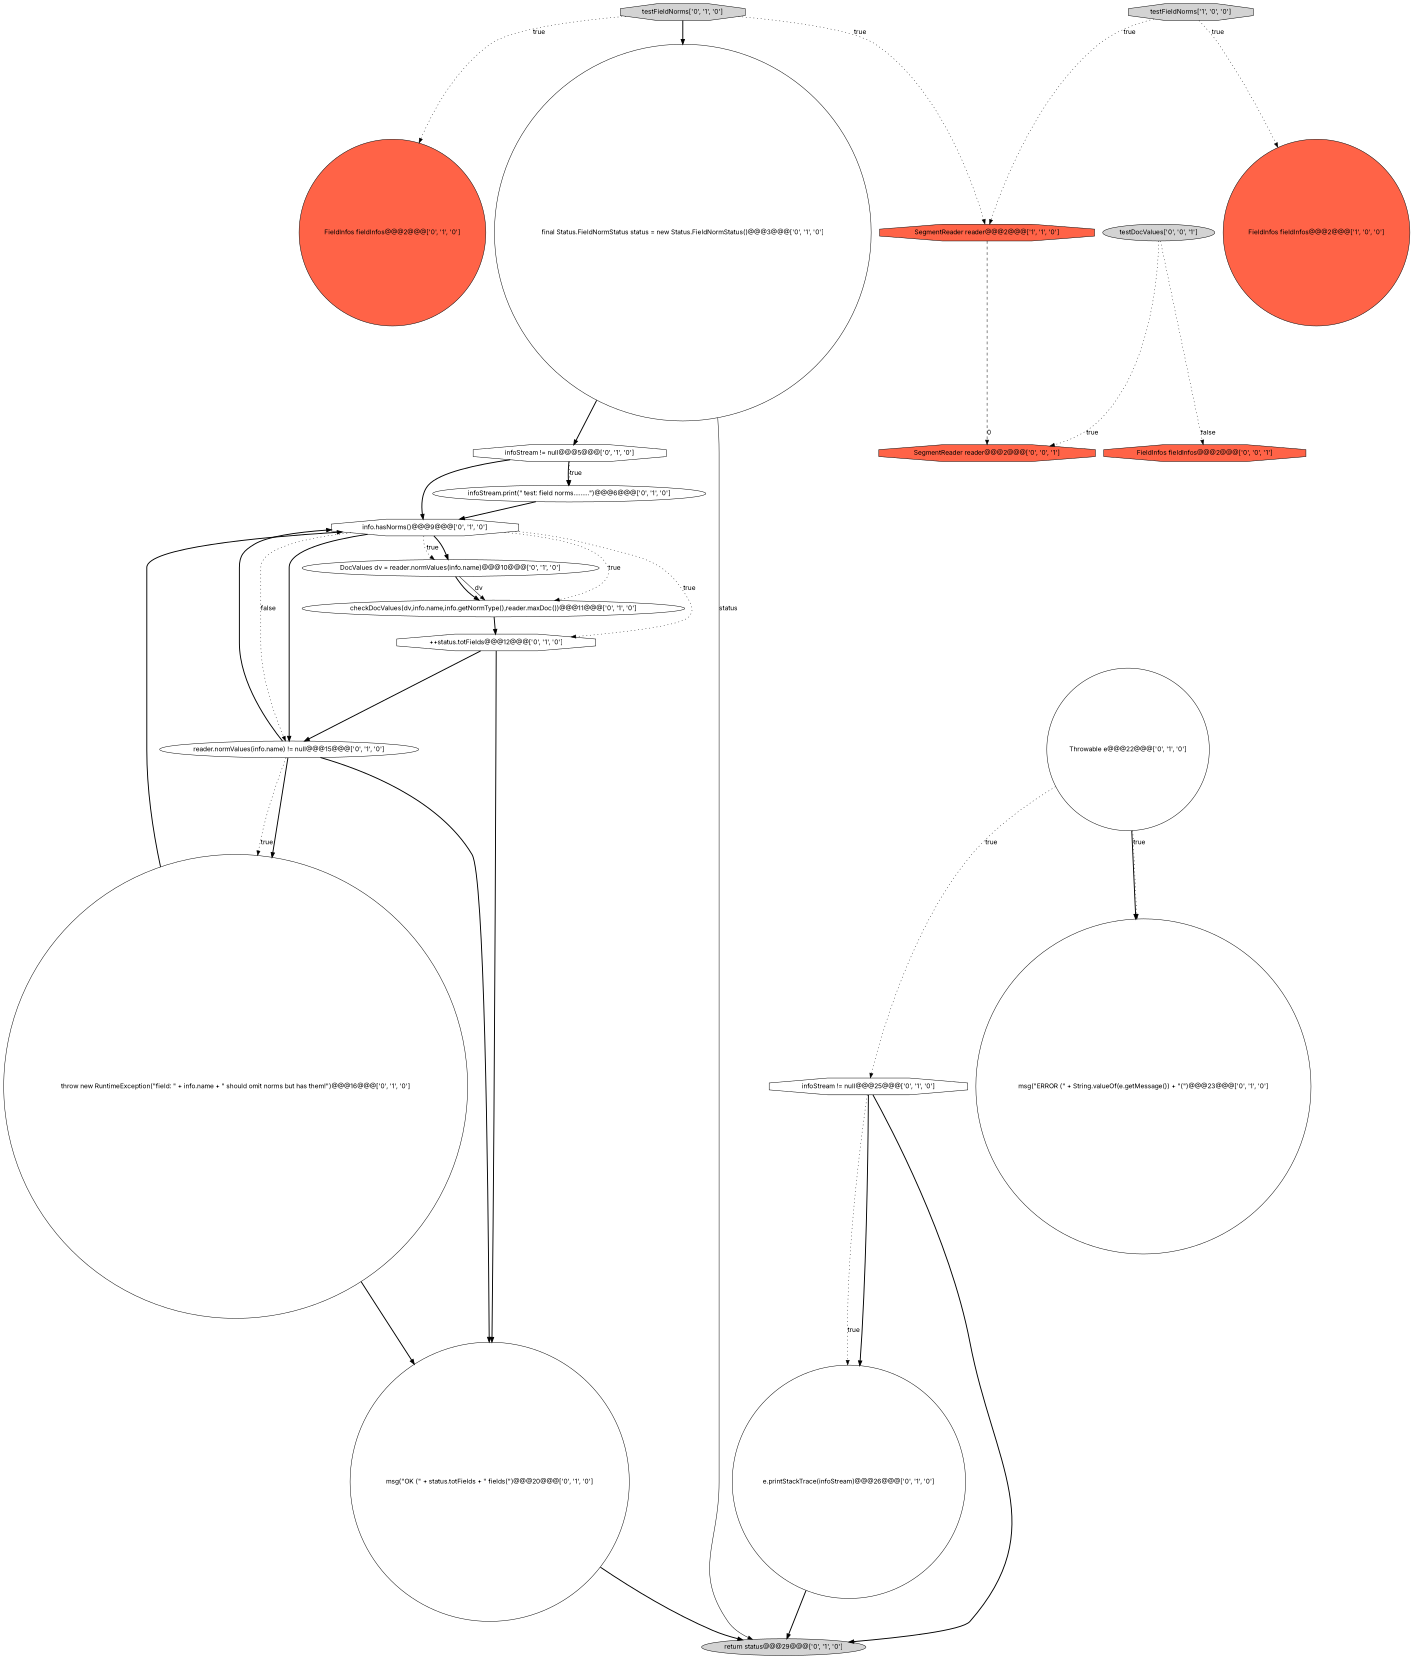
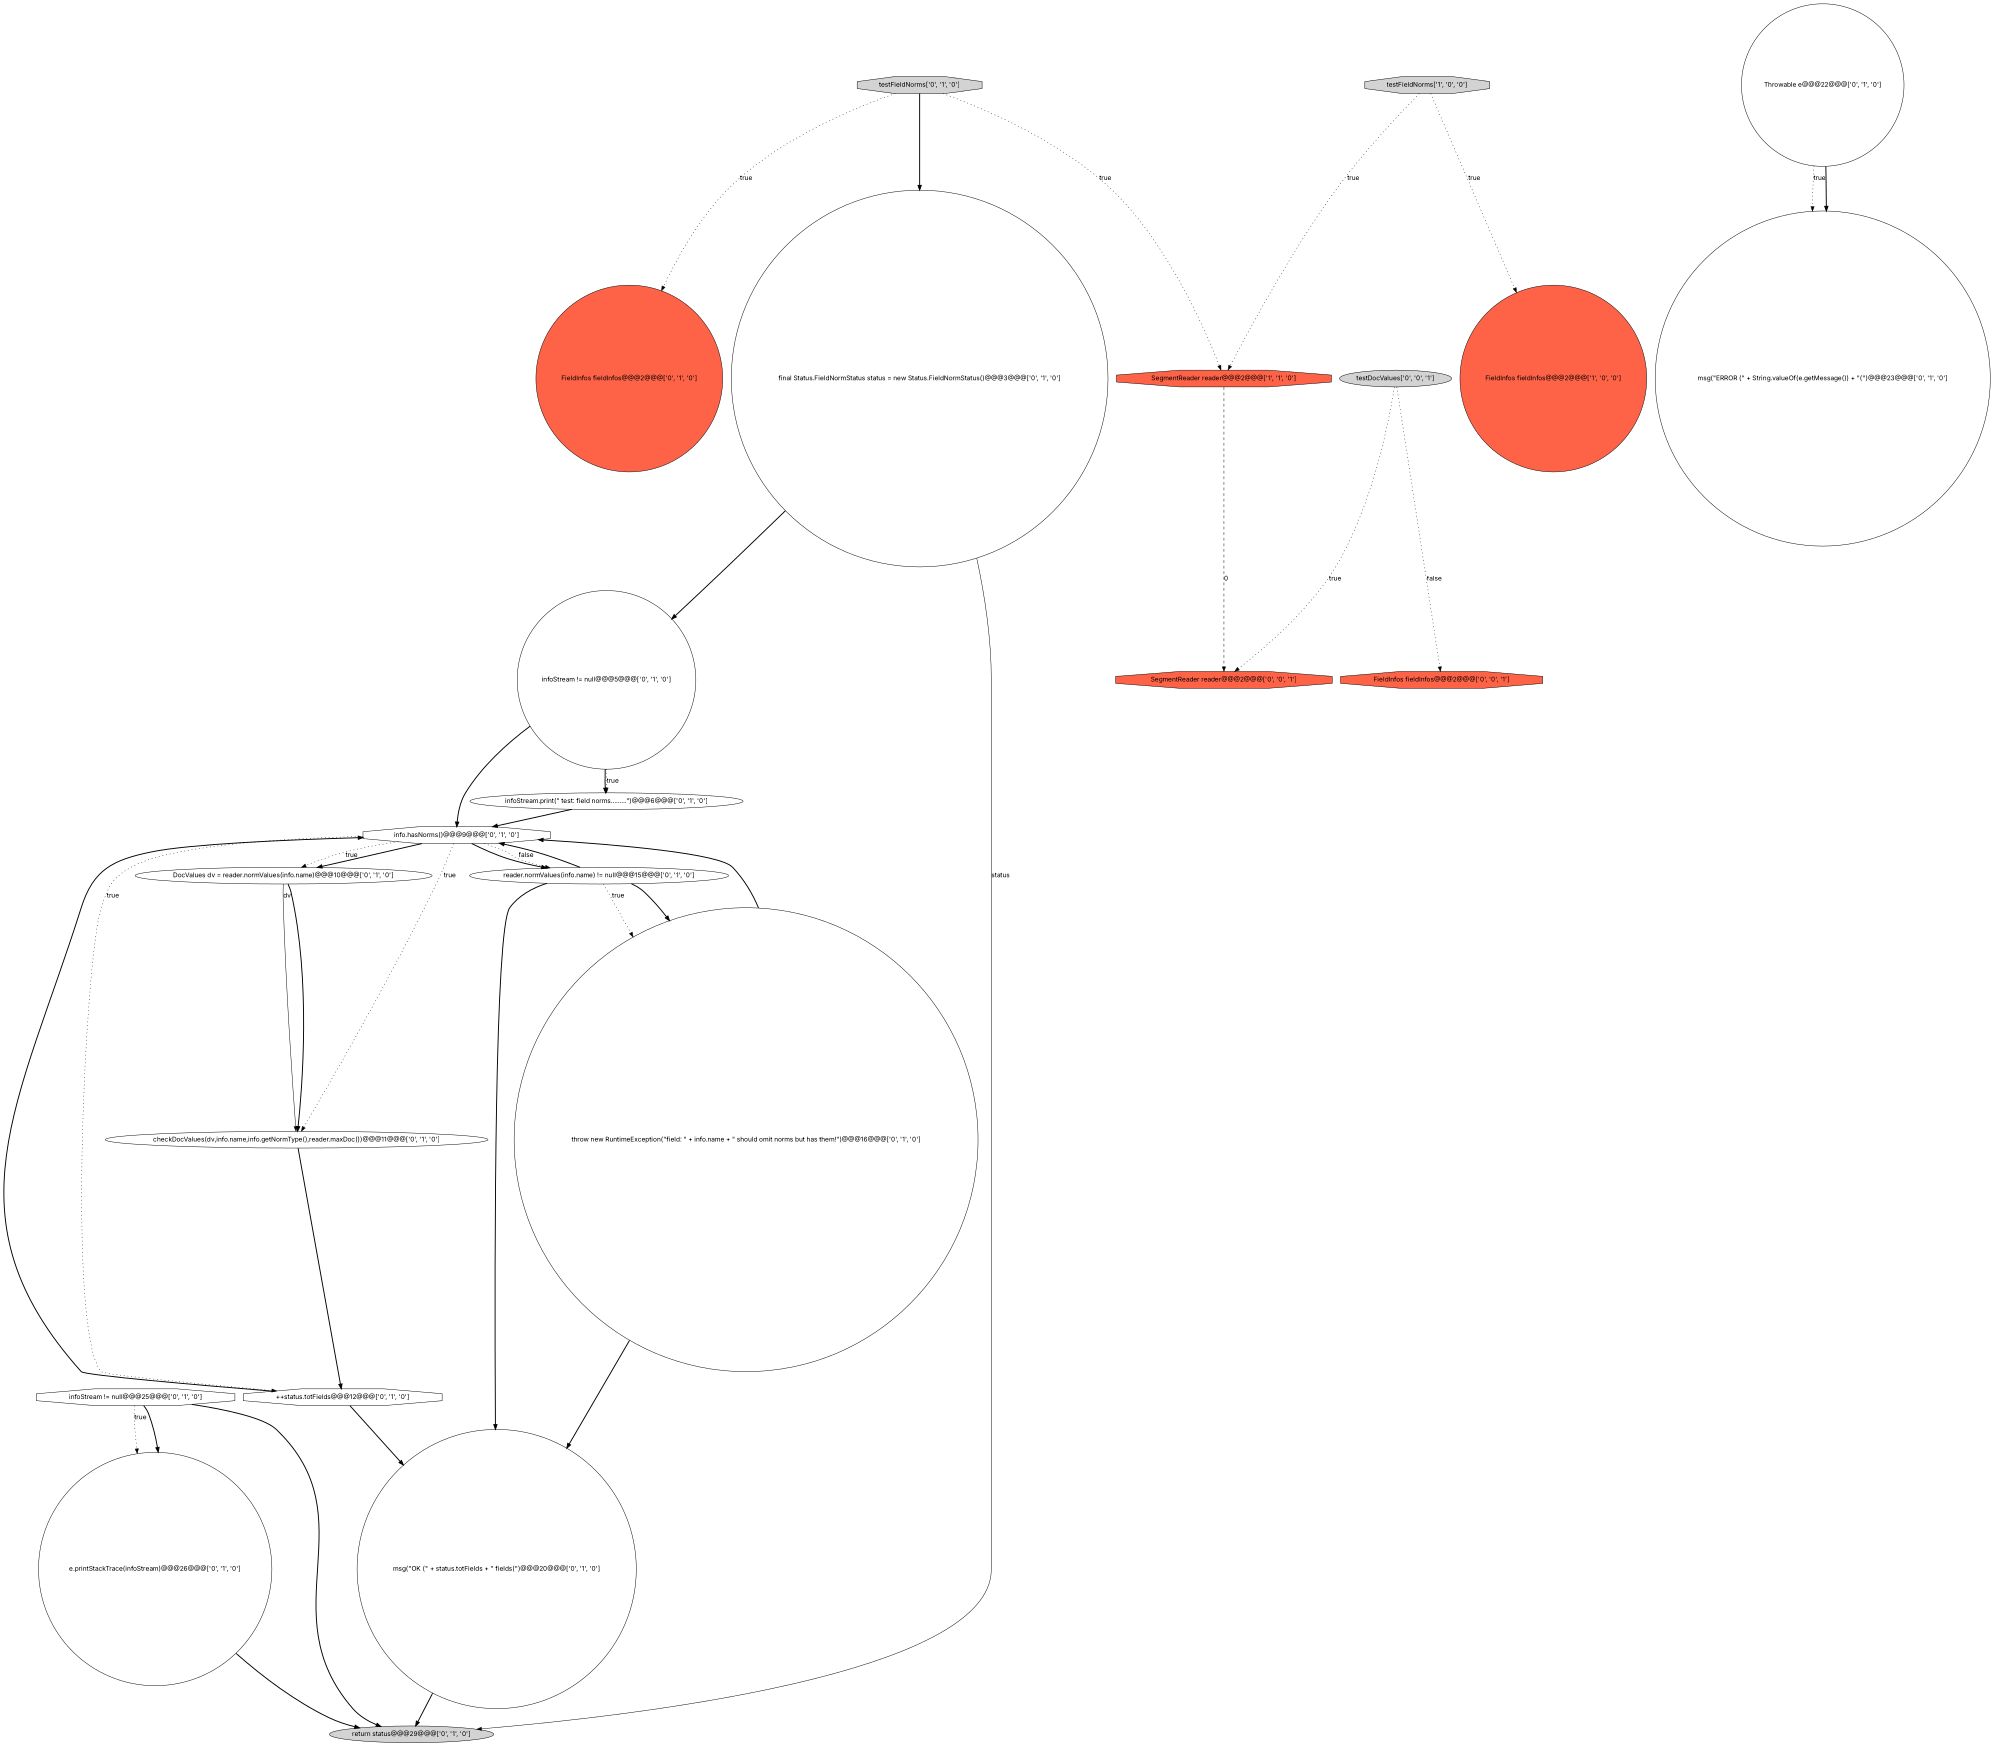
(570, 453) -> (606, 680)
(395, 695) -> (21, 1091)
(934, 910) -> none
